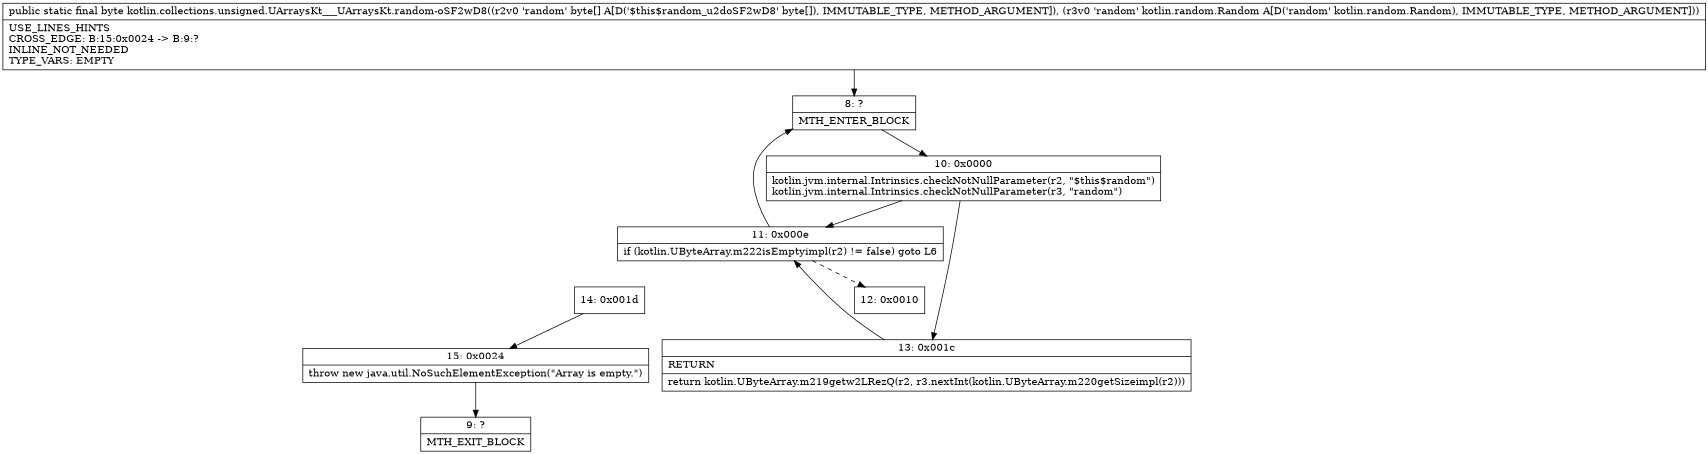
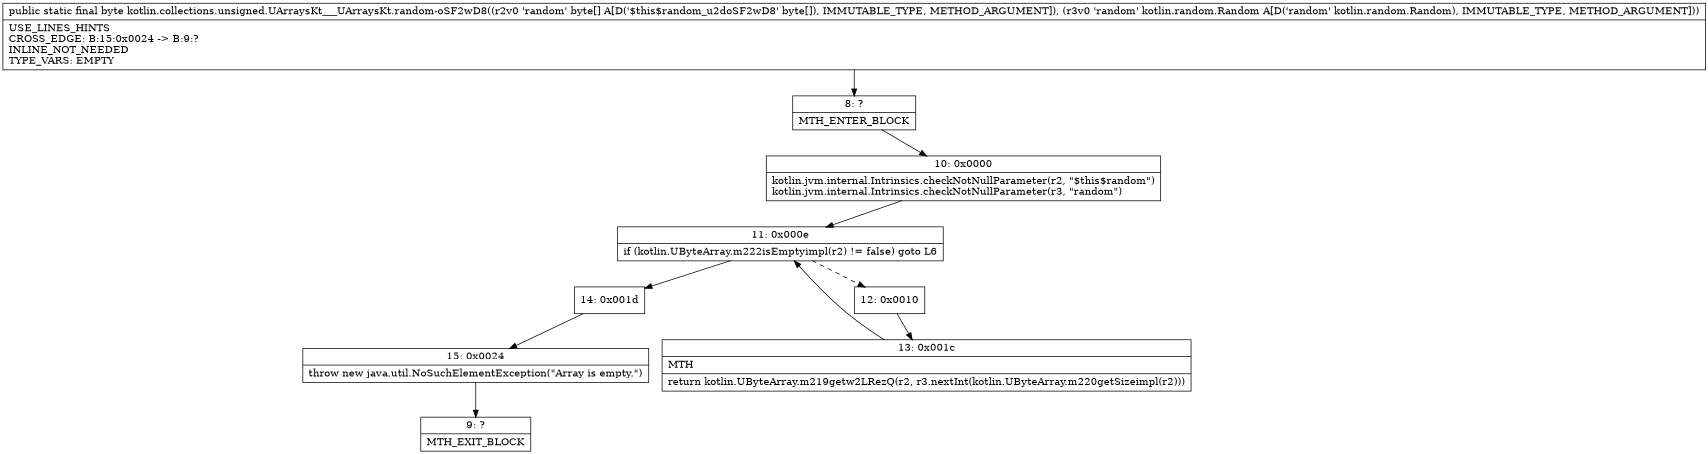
(753, 175) -> (691, 273)
(949, 267) -> (903, 324)
(691, 365) -> (681, 365)
